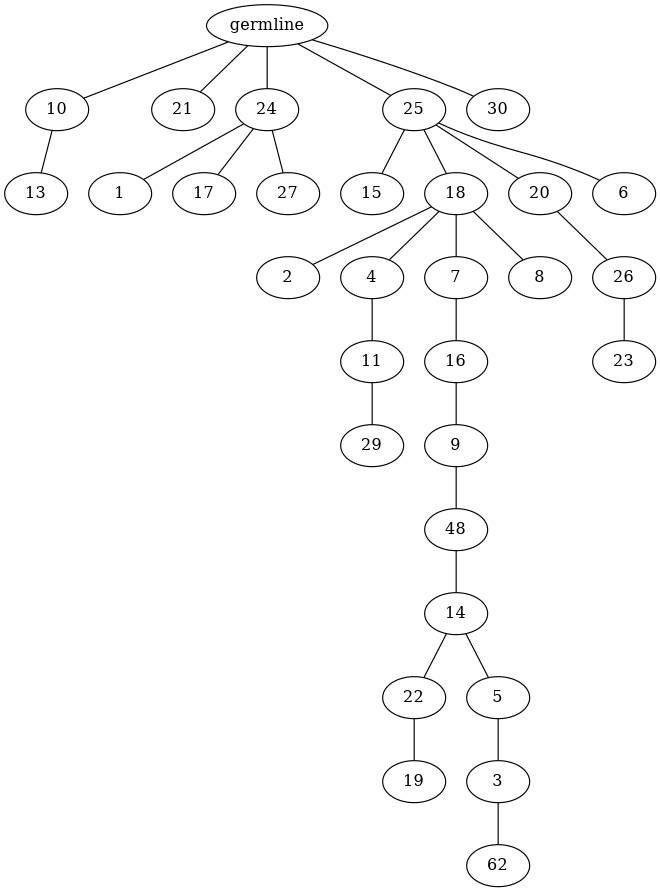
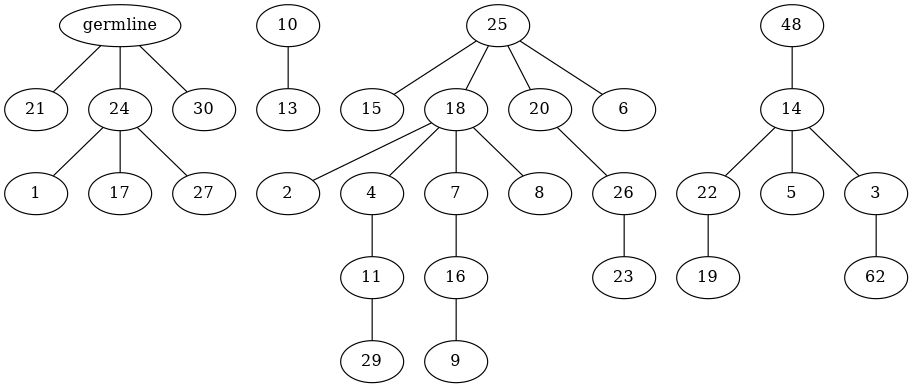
(156, 70) -> none
(344, 70) -> none
(456, 488) -> none
(498, 740) -> (834, 152)
